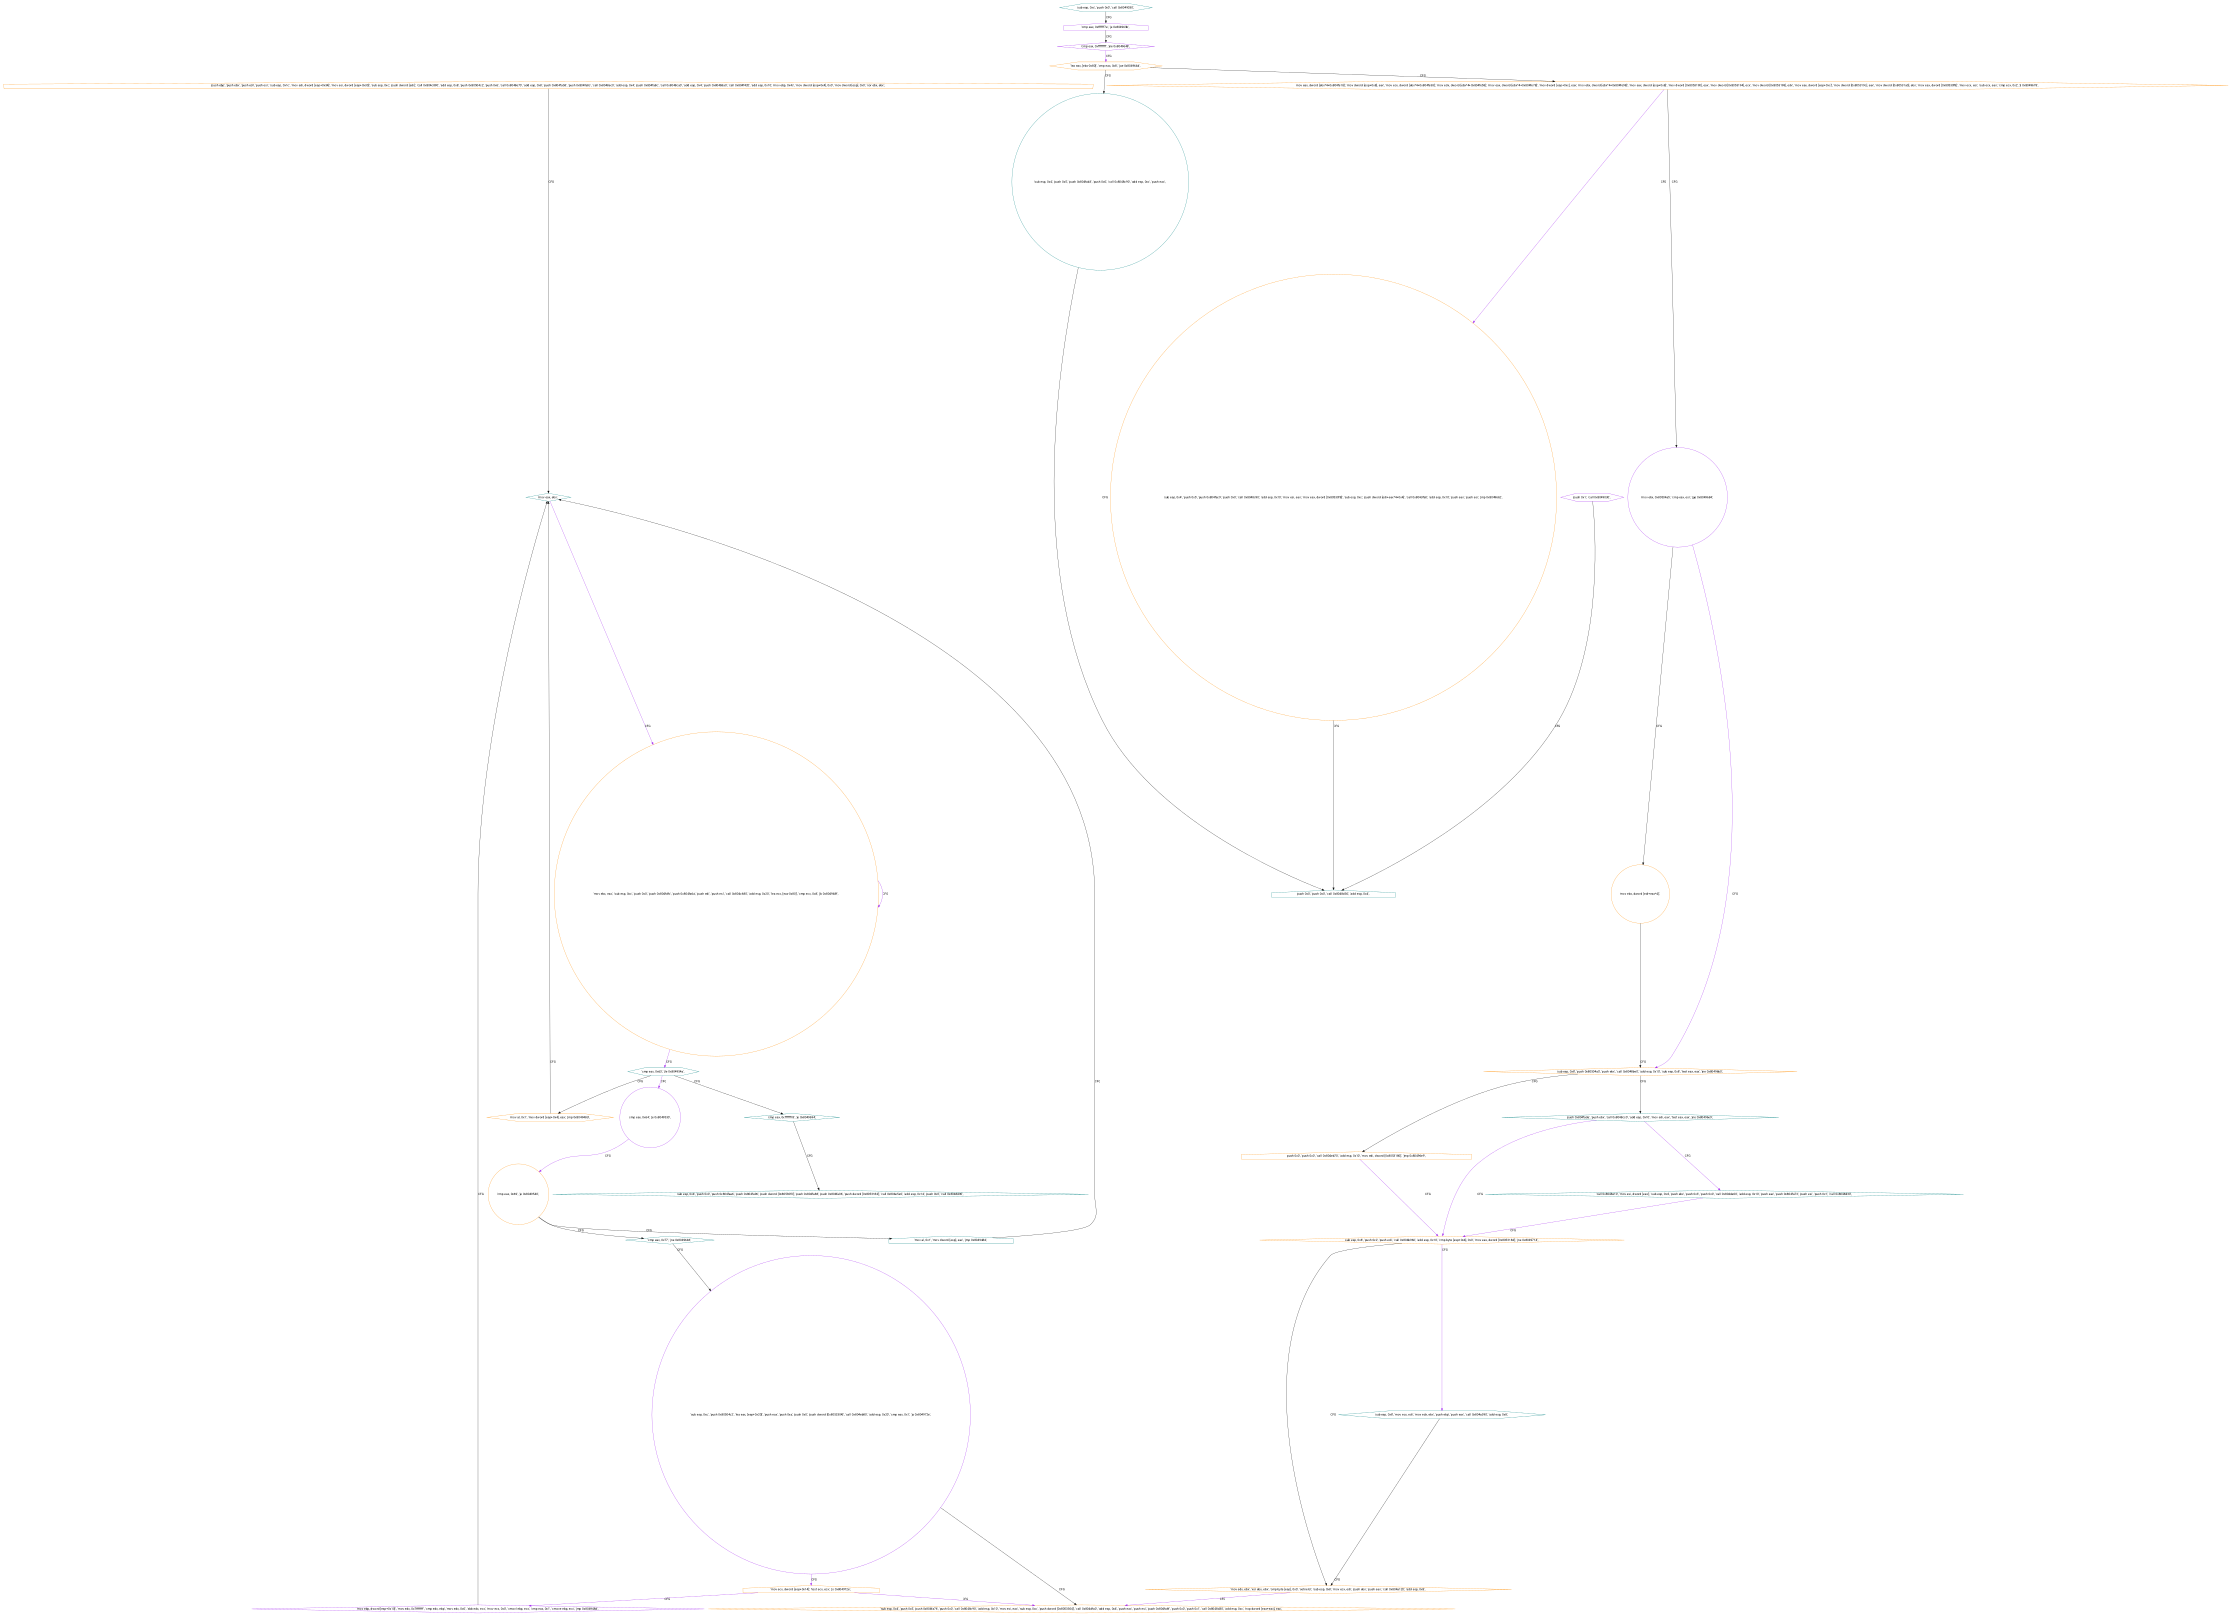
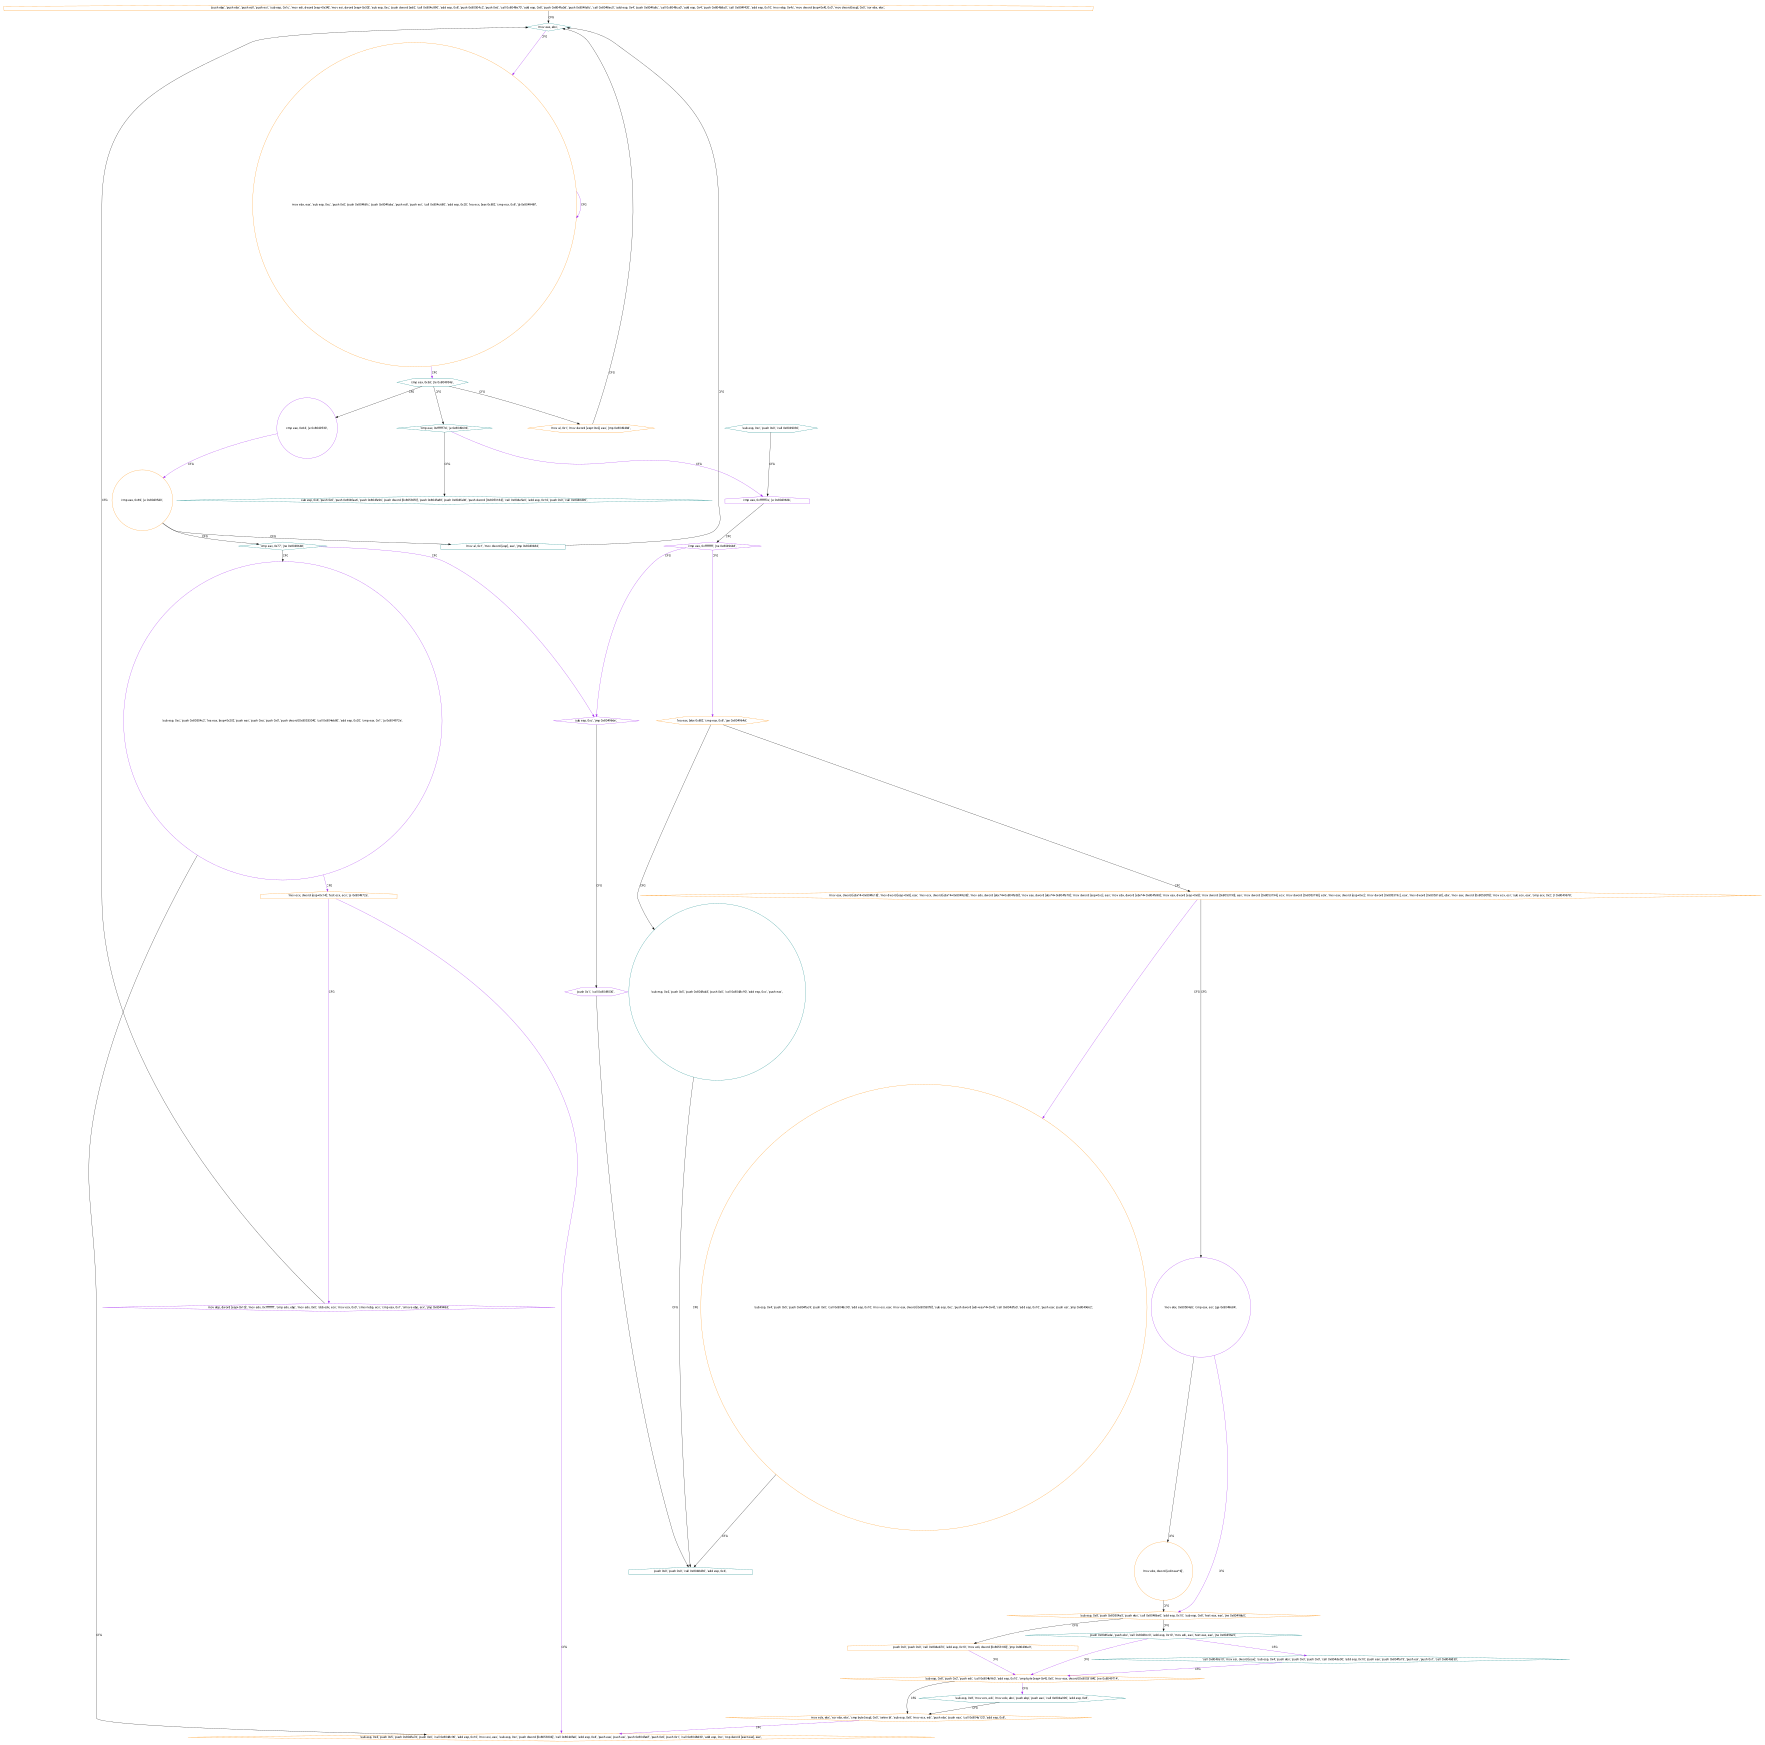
none -> (607, 463)
none -> (596, 721)
(661, 1081) -> (380, 402)
